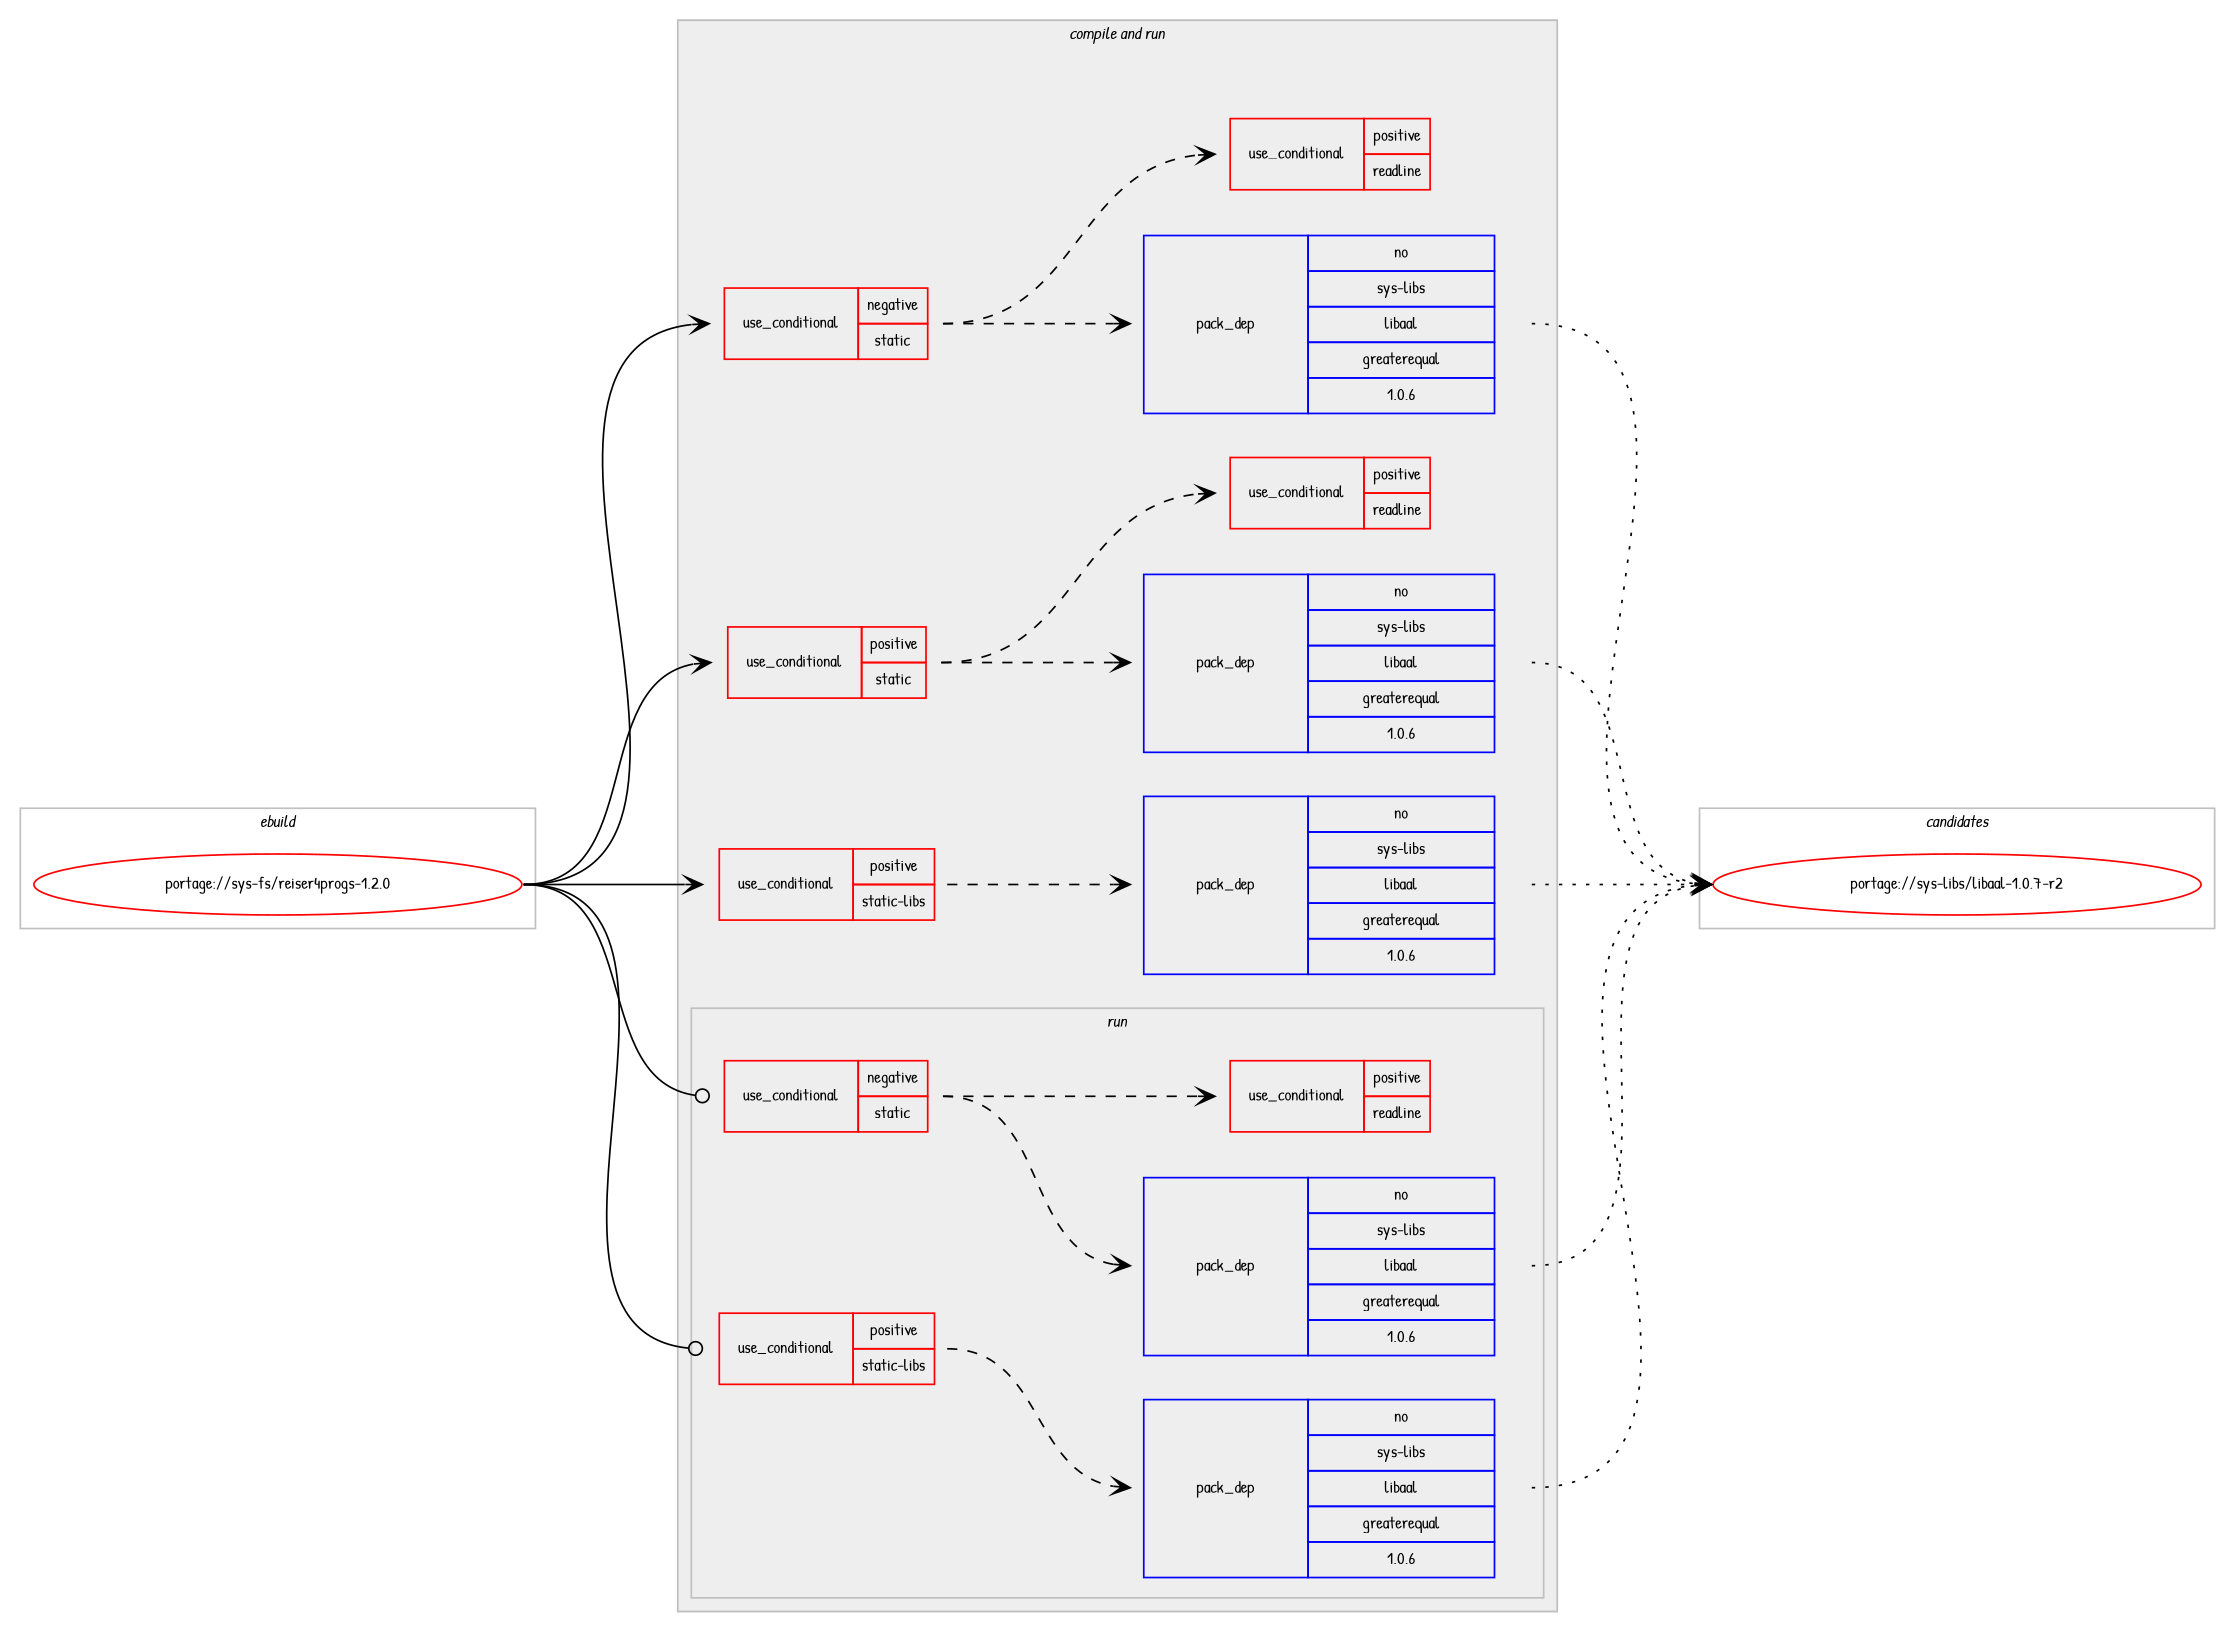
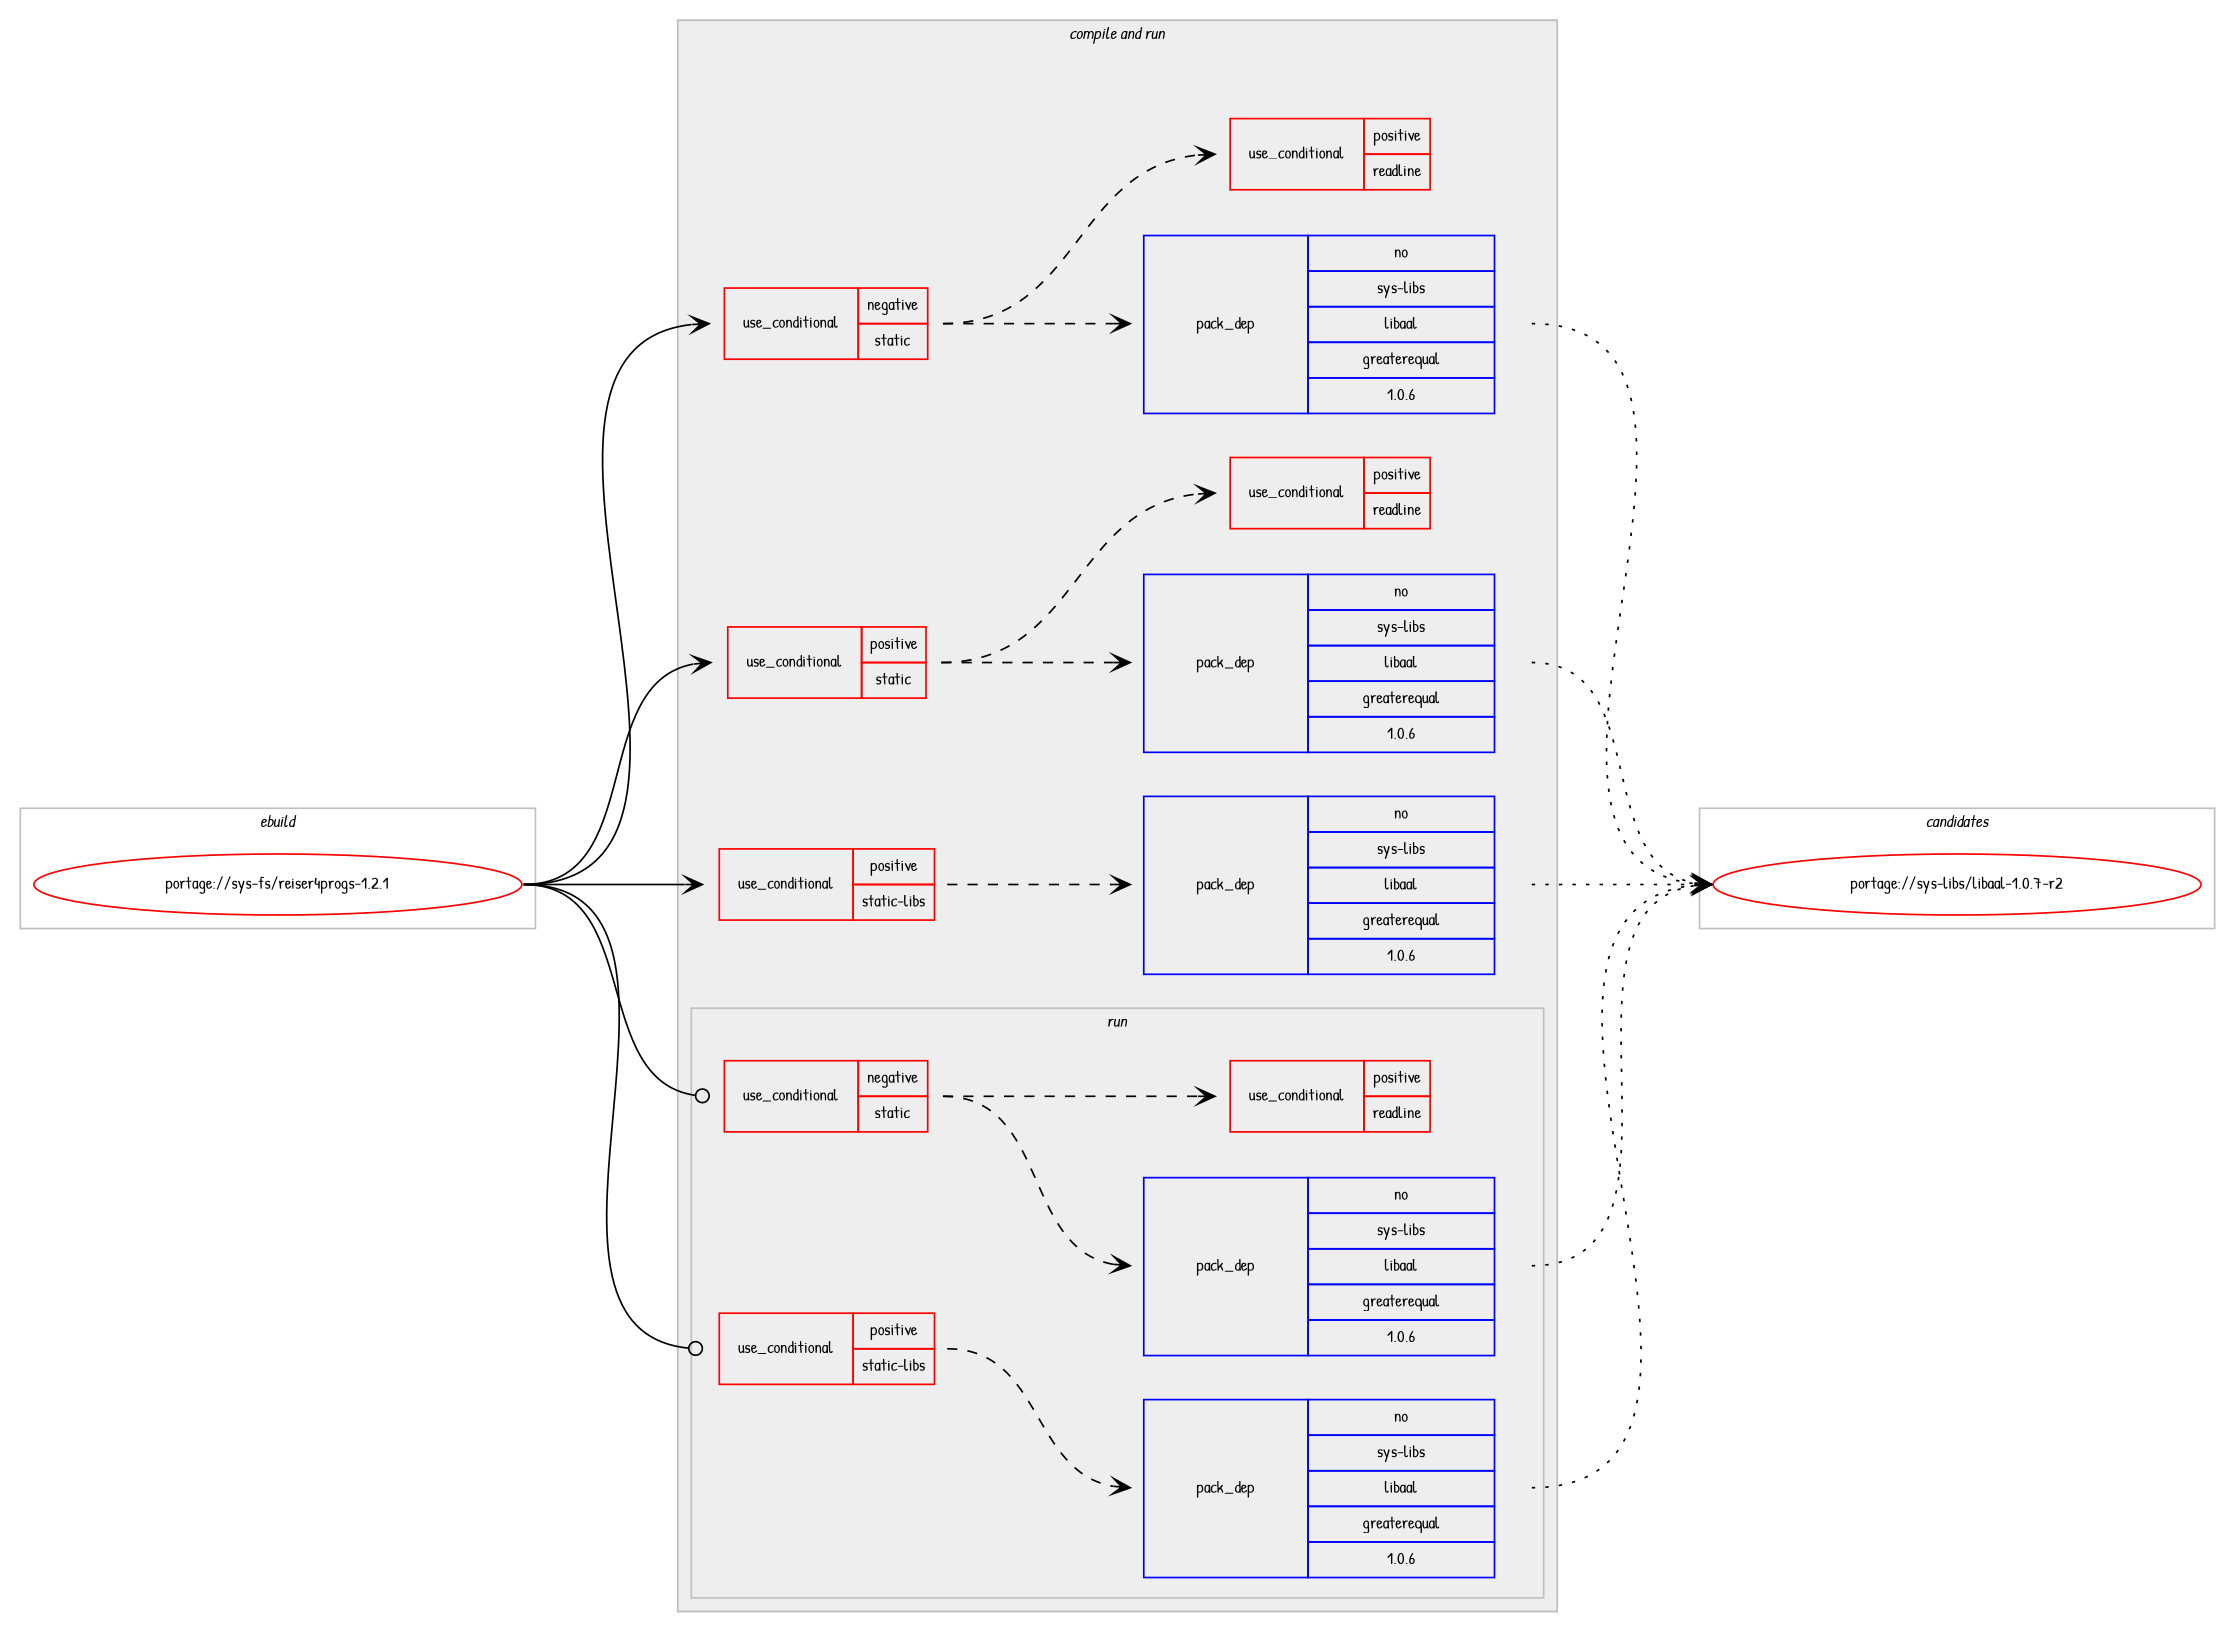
(278, 884) -> (278, 884)
